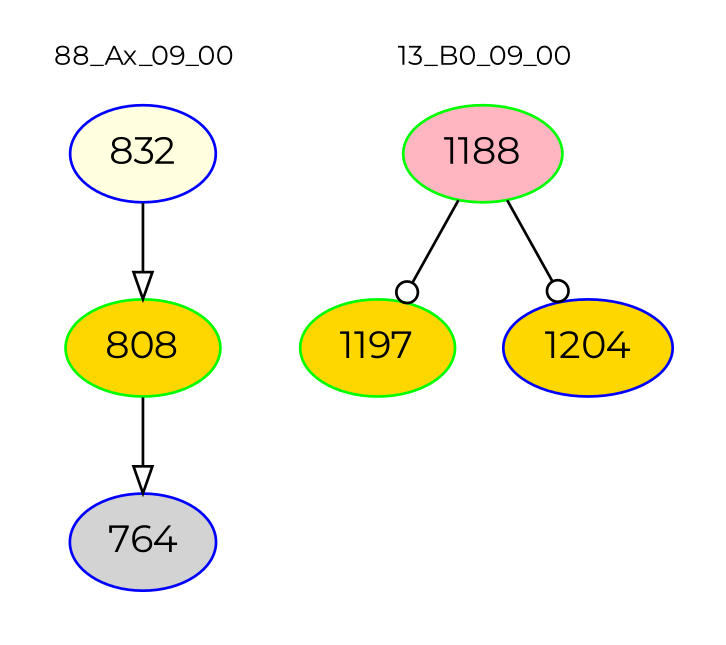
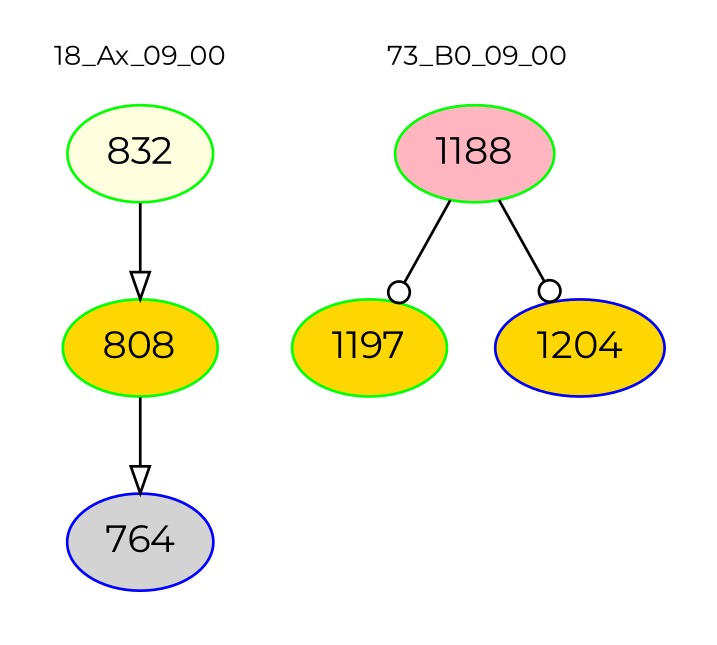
(144, 58) -> (140, 58)
(485, 58) -> (477, 58)
(143, 154) -> (140, 154)
